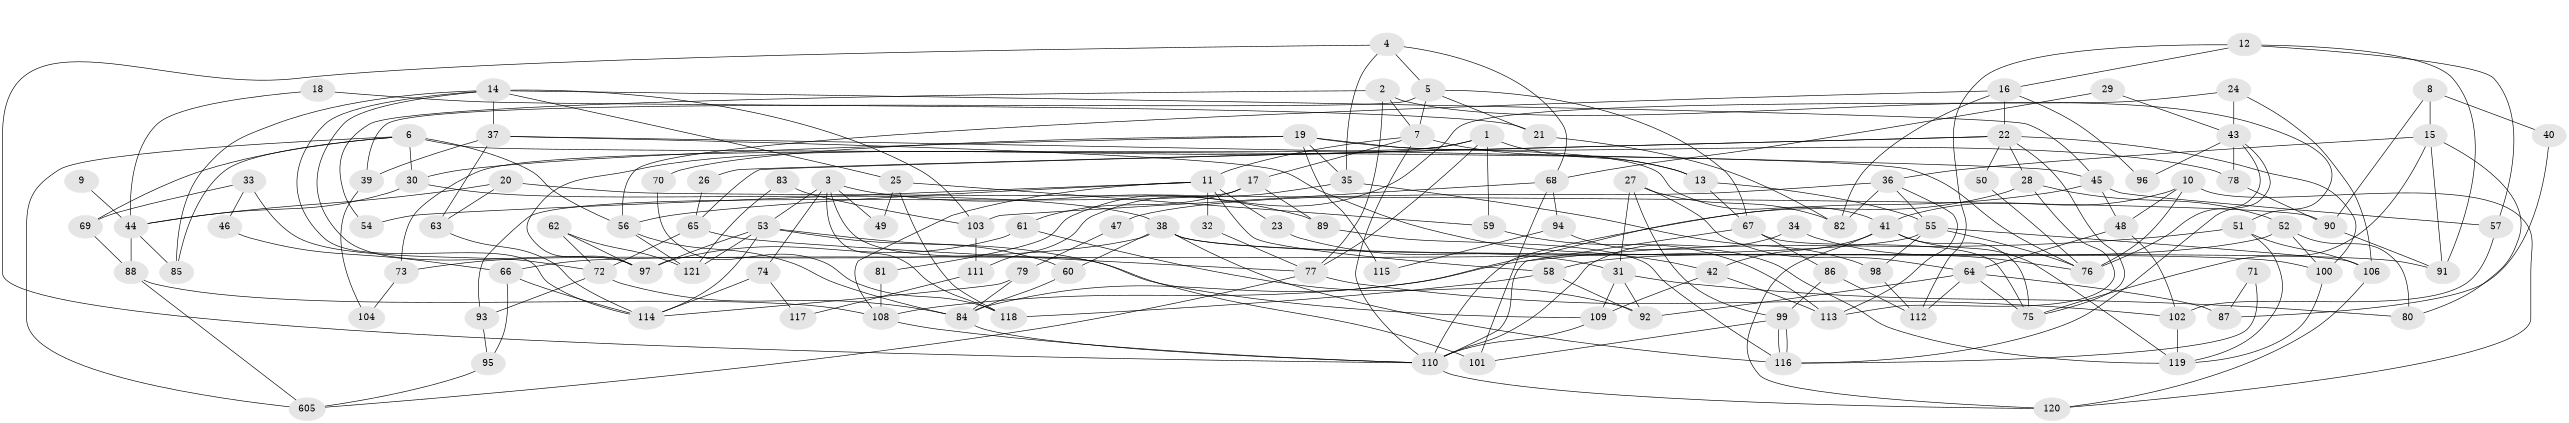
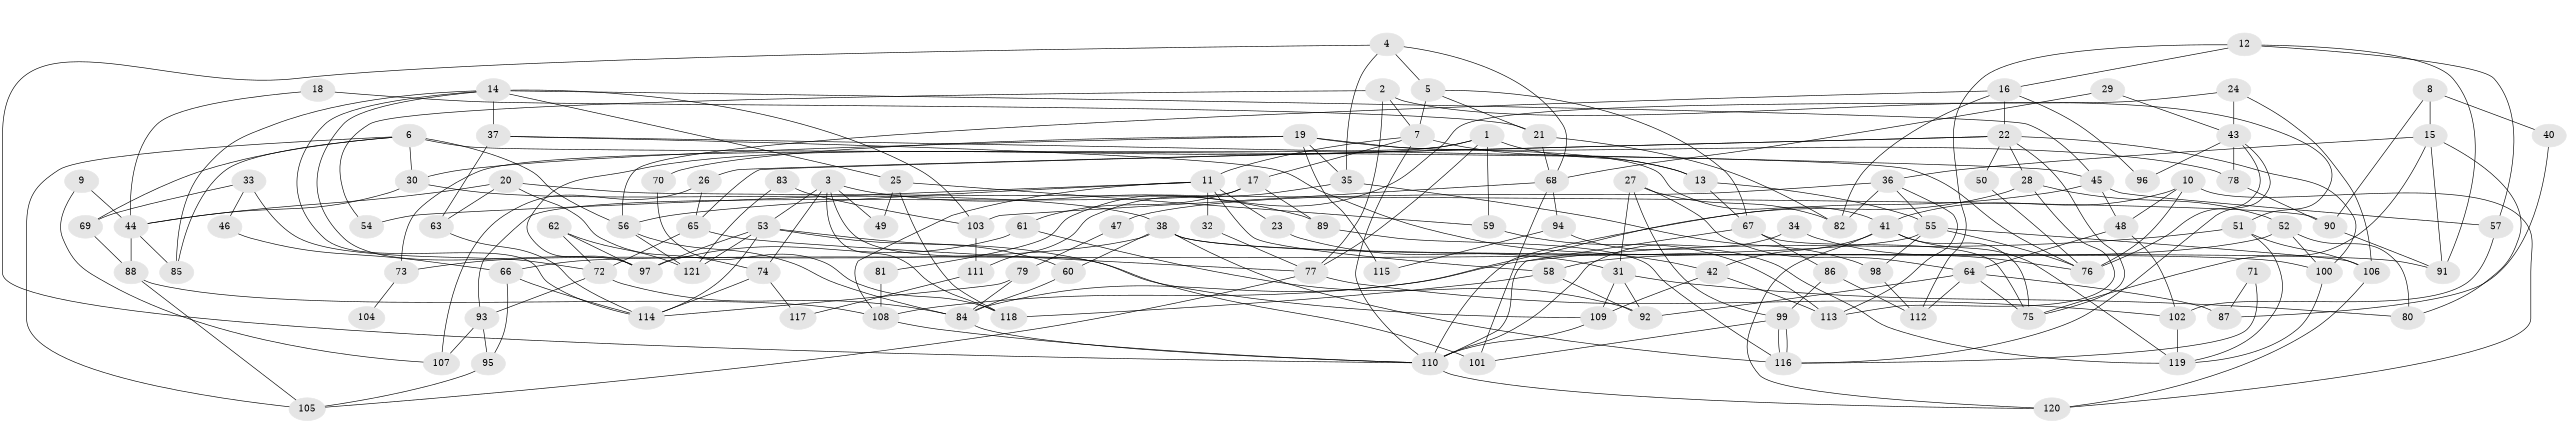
none -> (1546, 160)
(367, 181) -> none
none -> (608, 241)
none -> (441, 364)
(307, 409) -> (307, 409)
